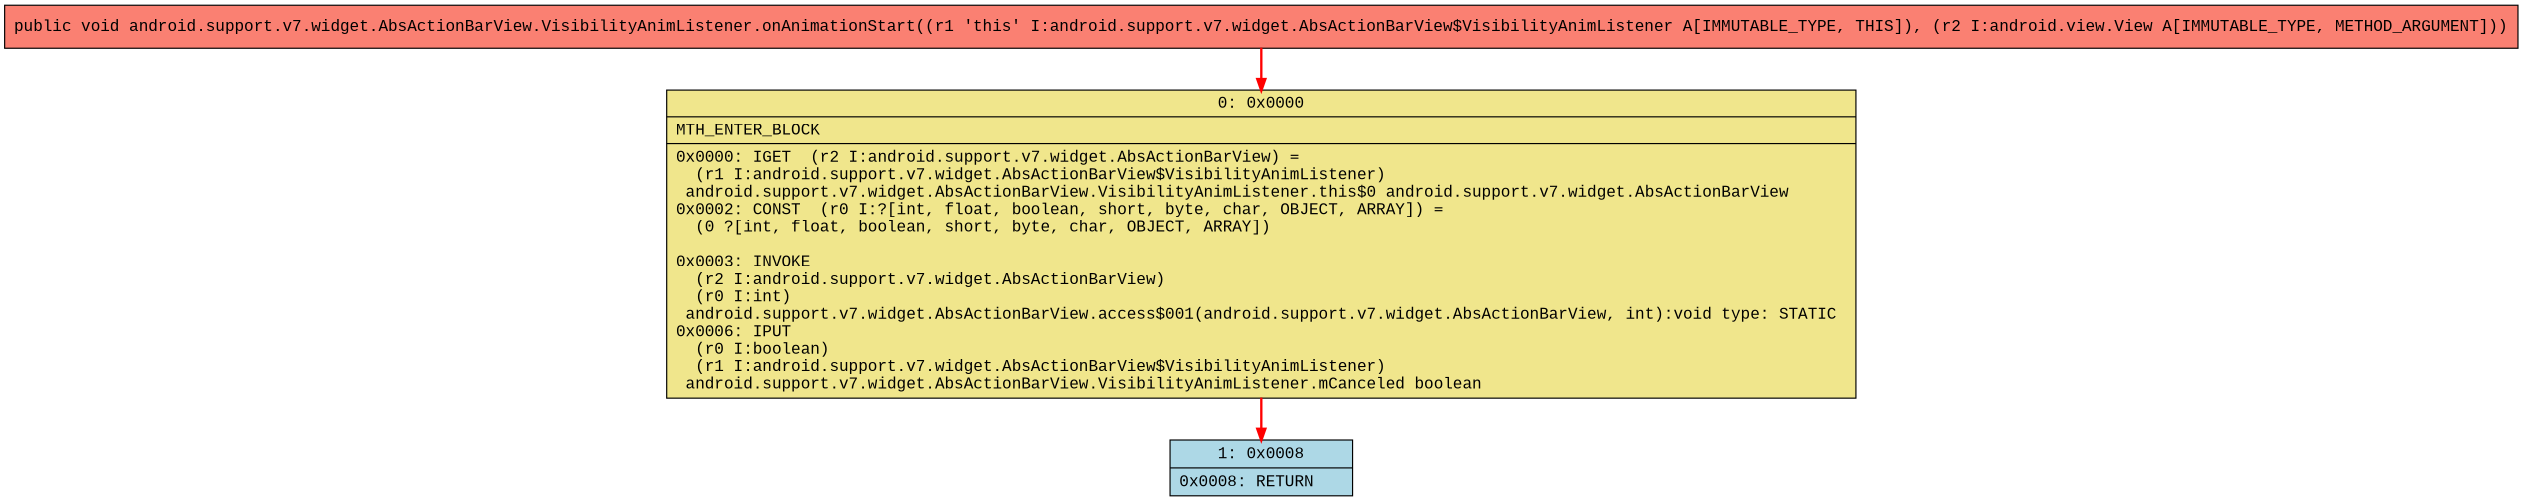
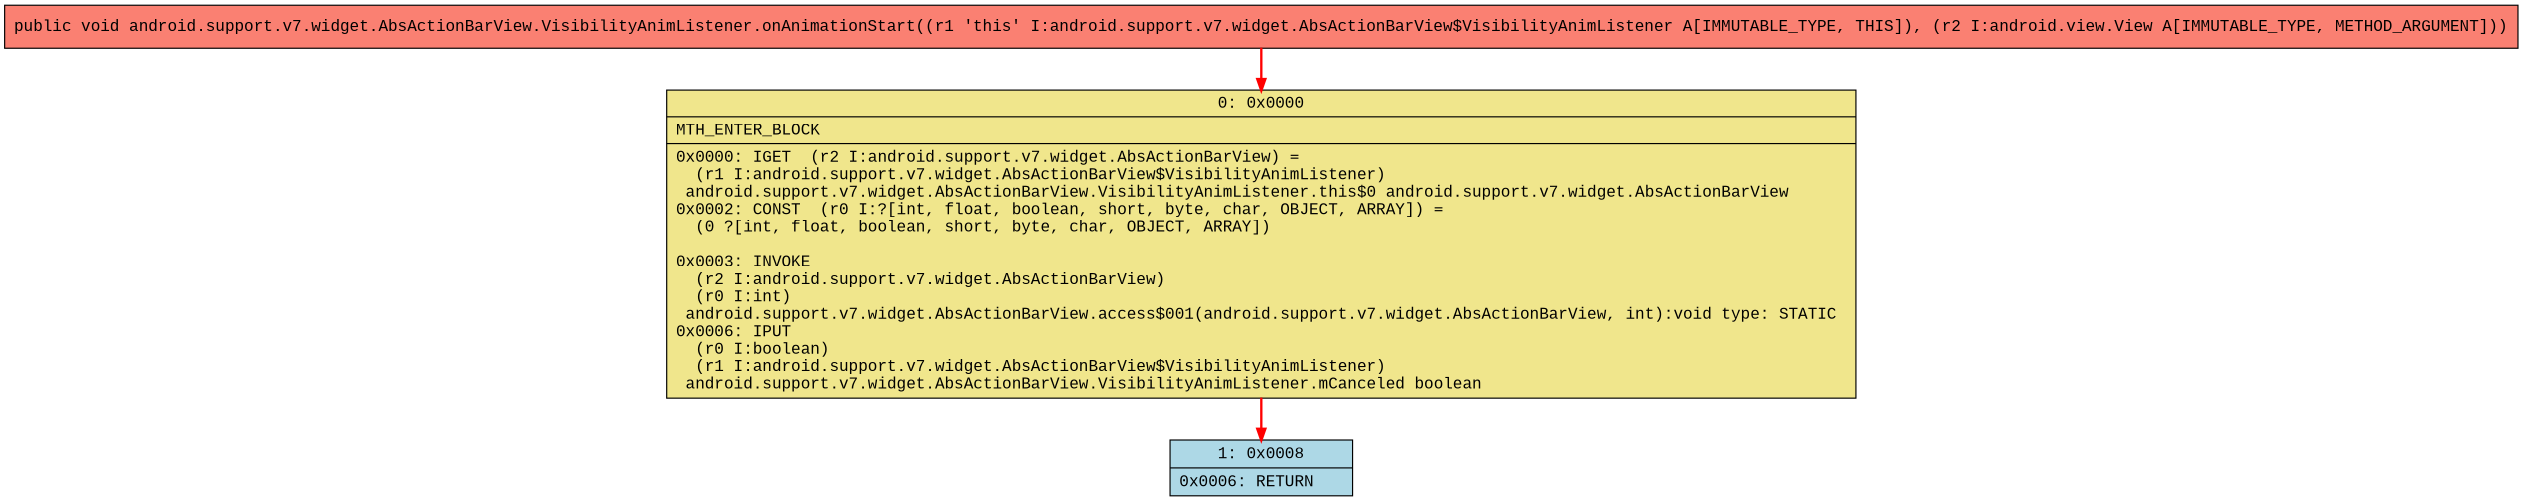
(1261, 481) -> (1261, 481)
